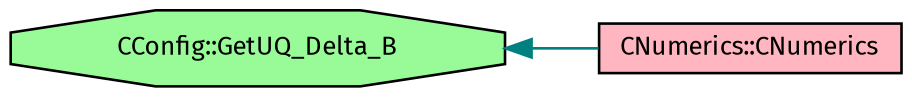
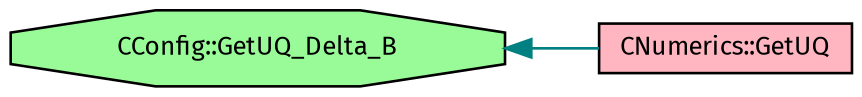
(750, 48) -> (726, 48)
